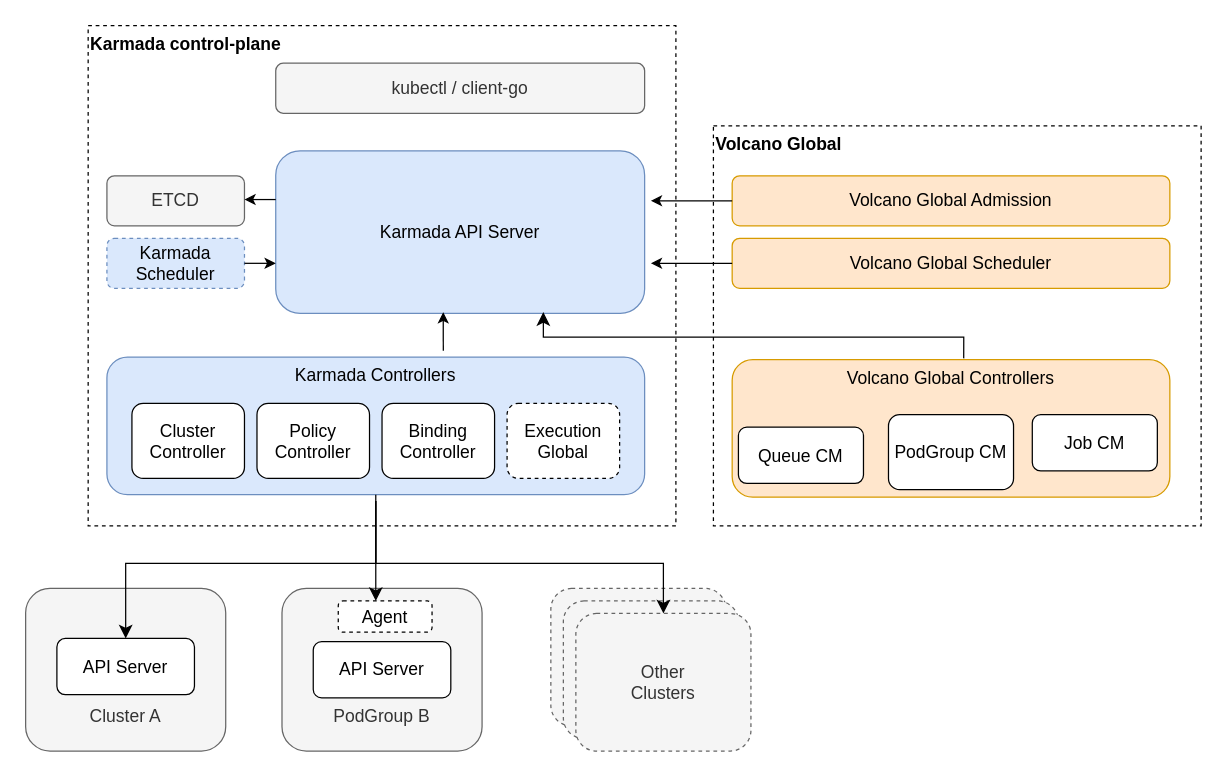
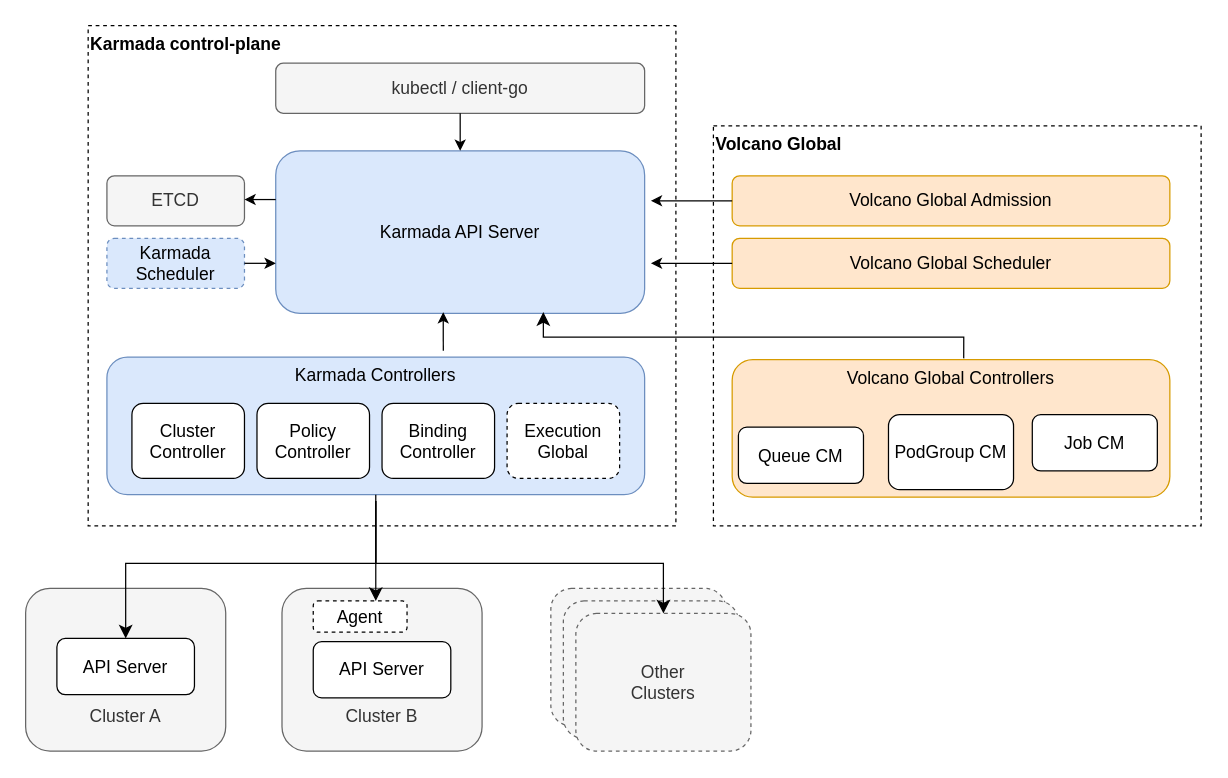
none -> (460, 127)
(385, 616) -> (360, 616)
(382, 736) -> (382, 736)
